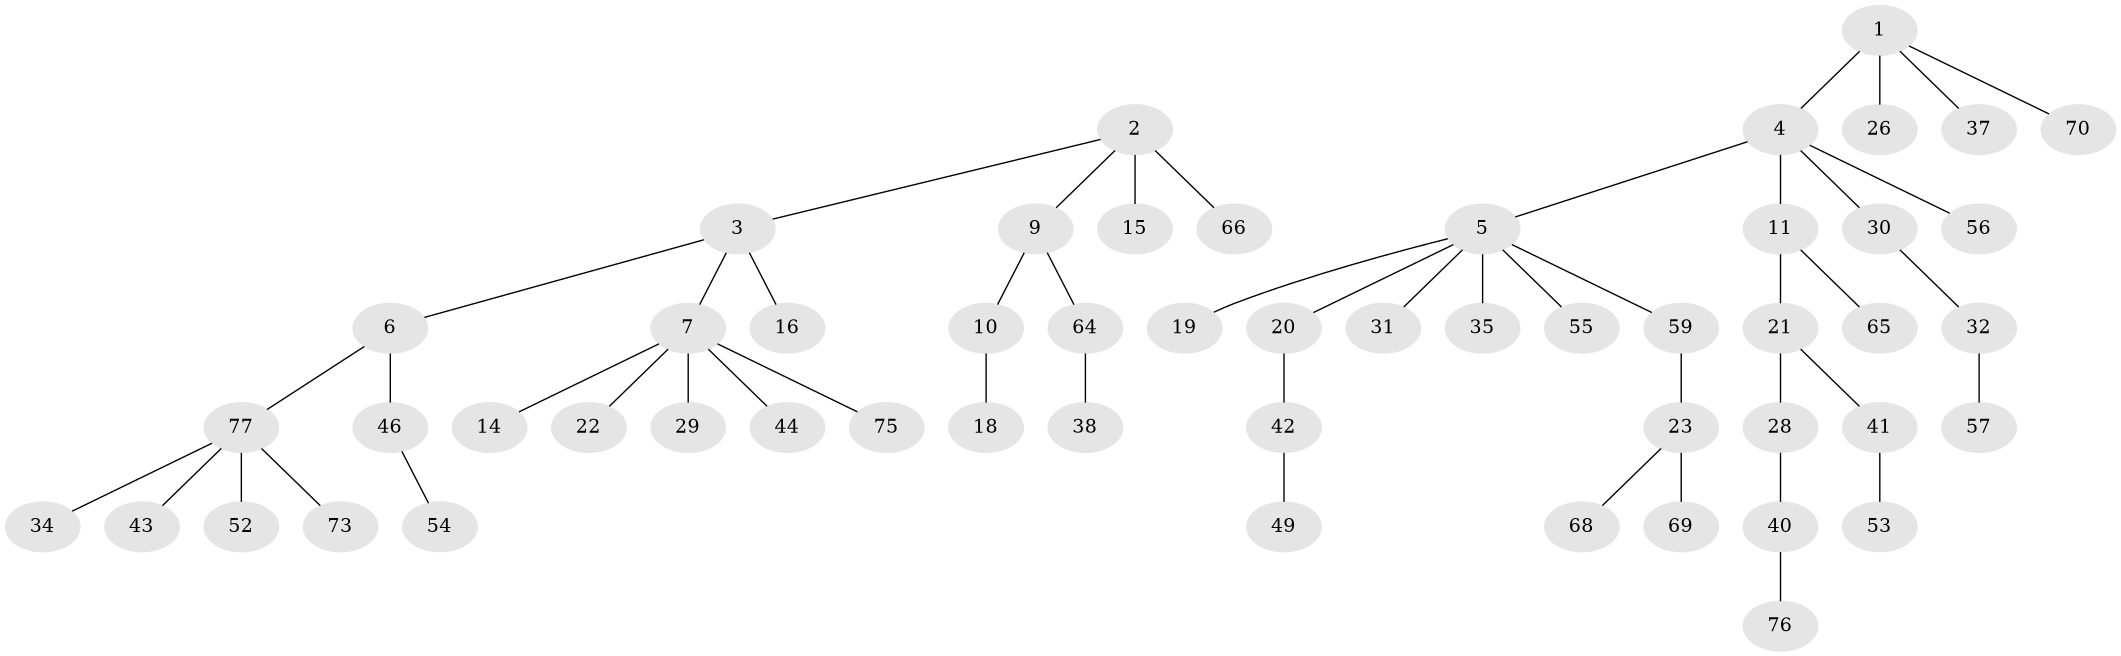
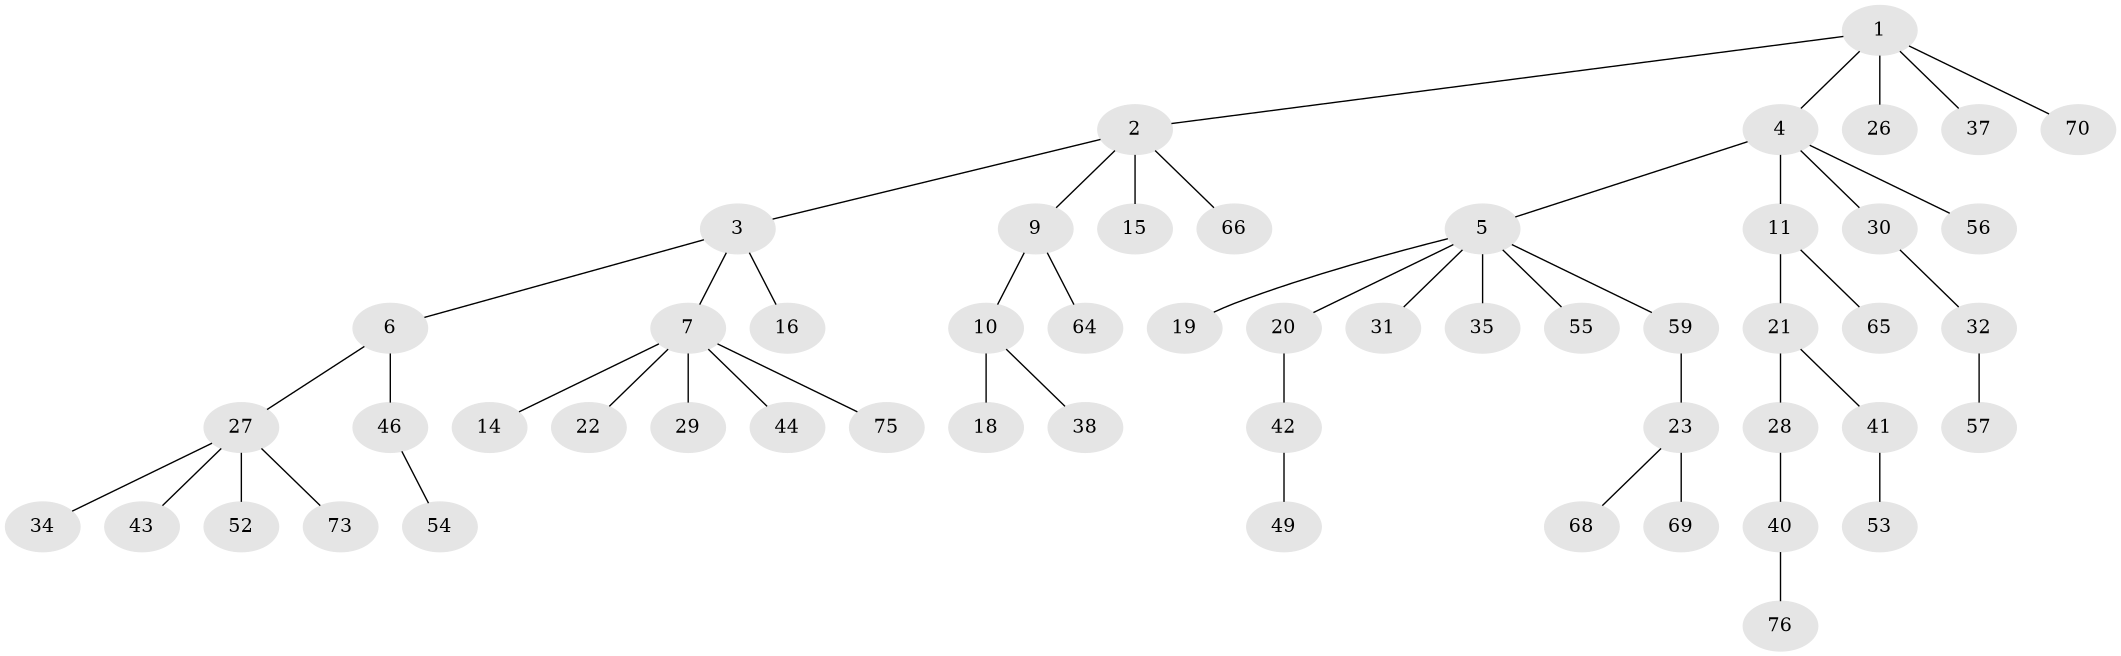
none -> (1507, 80)
(1085, 378) -> (1036, 378)
(241, 428) -> (241, 428)
